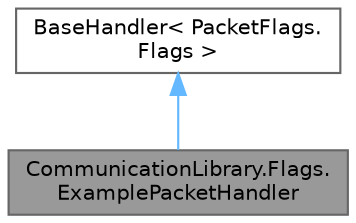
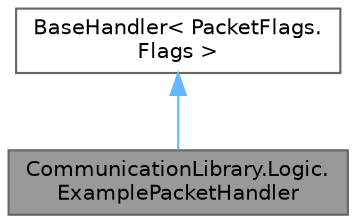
(178, 183) -> (178, 183)
